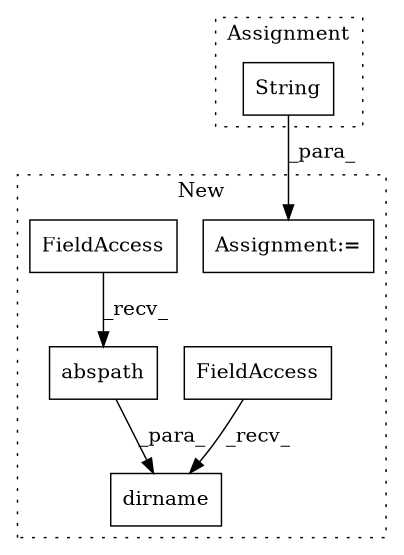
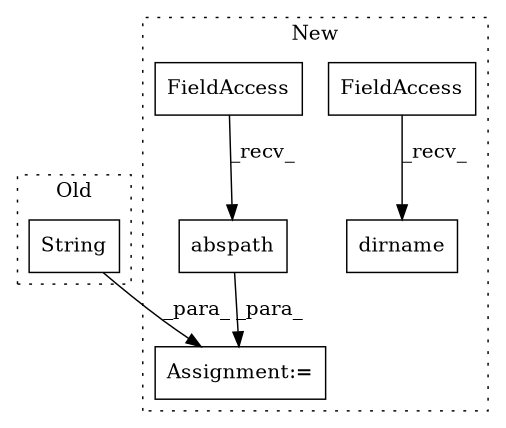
(289, 34) -> (74, 192)
(131, 430) -> (236, 302)
